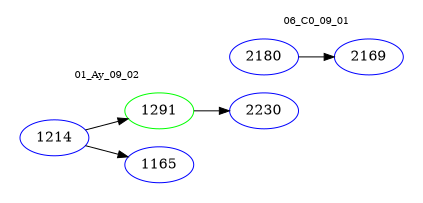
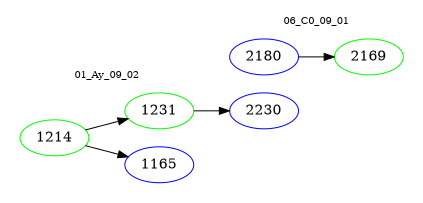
(369, 57) -> (369, 57)
(159, 111) -> (159, 111)
(54, 138) -> (54, 138)
